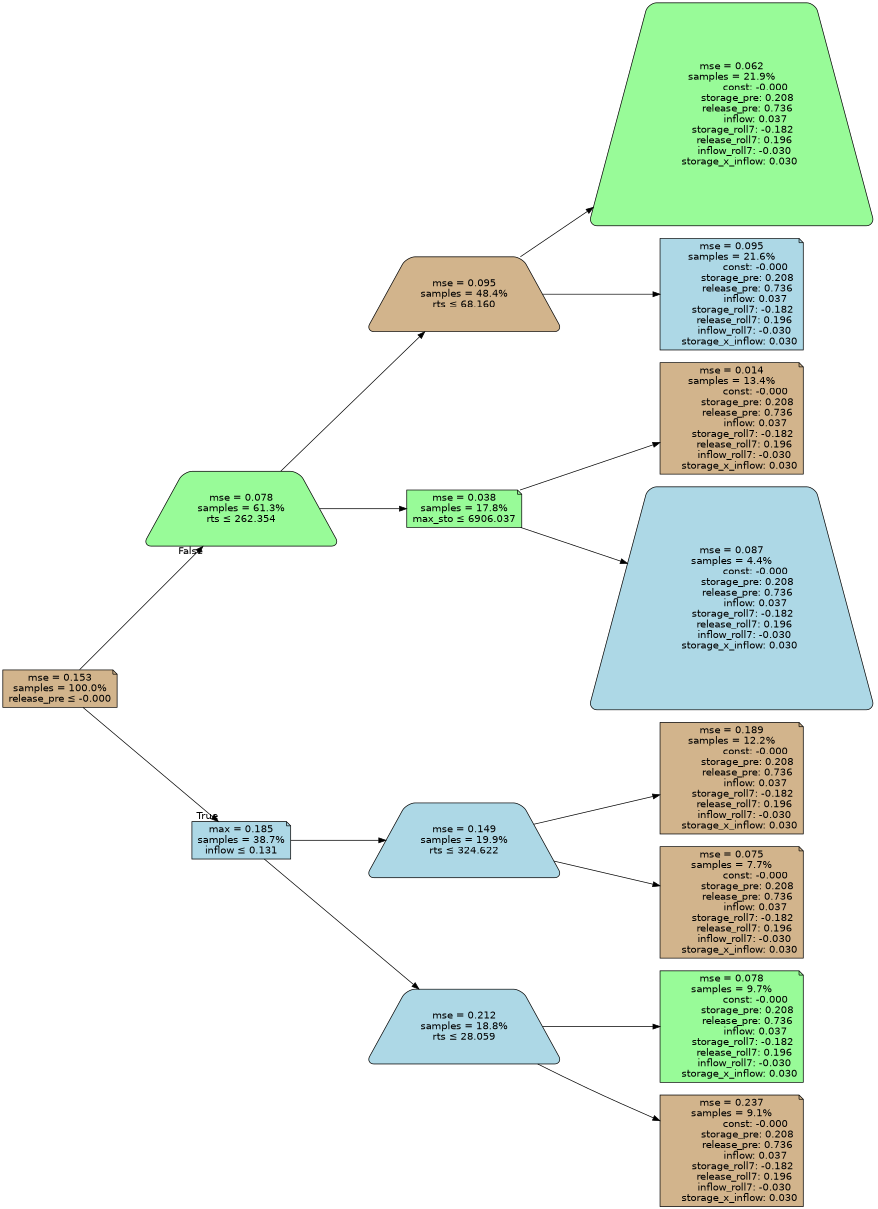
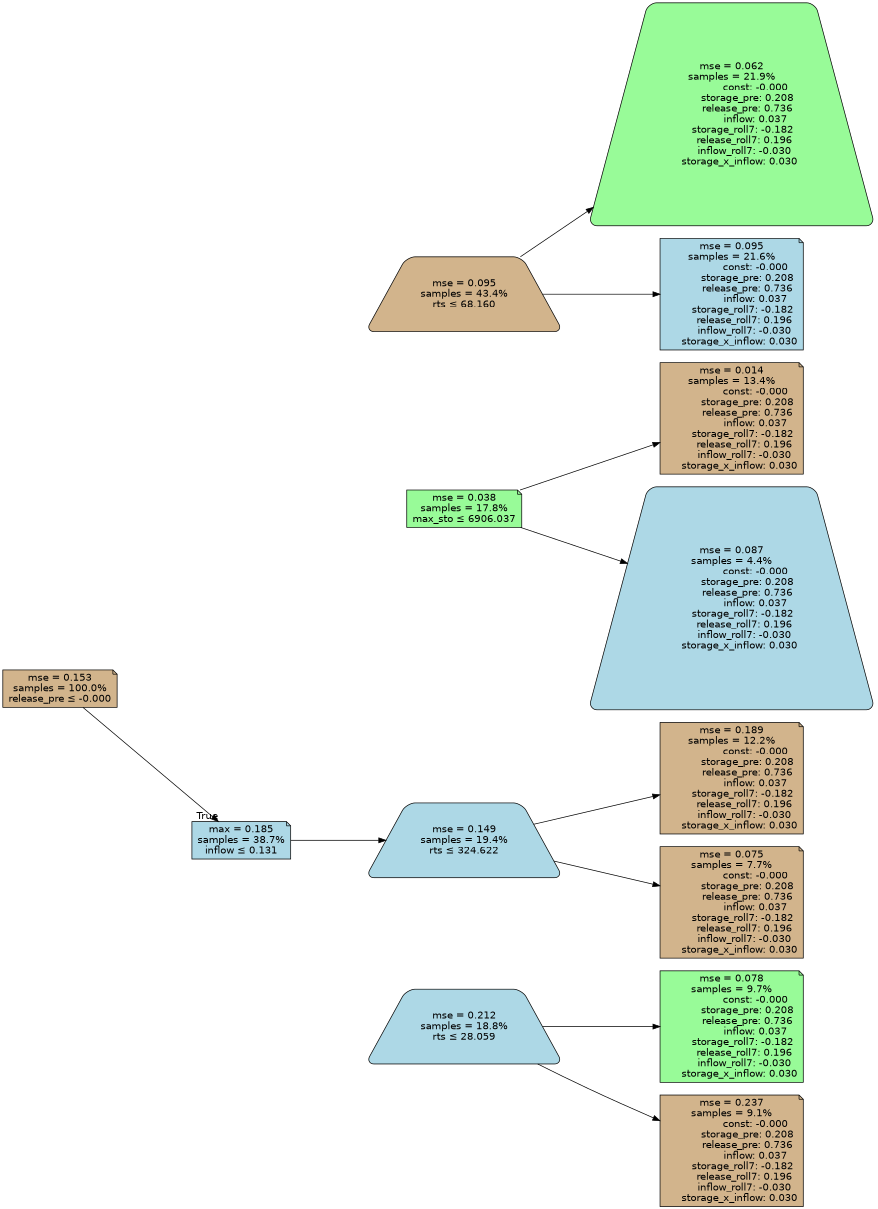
(464, 294) -> (464, 294)
(241, 509) -> none
(464, 840) -> (464, 840)
(339, 922) -> none
